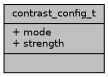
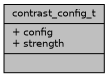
(32, 33) -> (33, 33)
